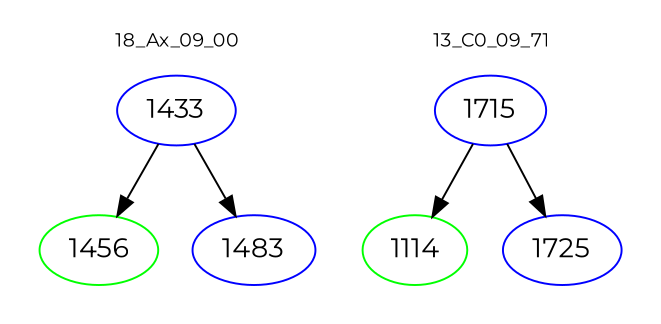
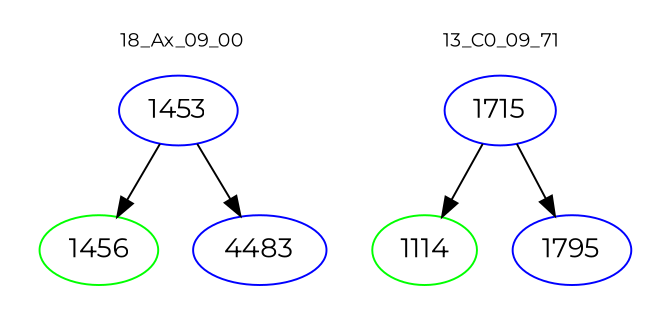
(176, 111) -> (178, 111)
(254, 250) -> (260, 250)
(562, 250) -> (572, 250)
